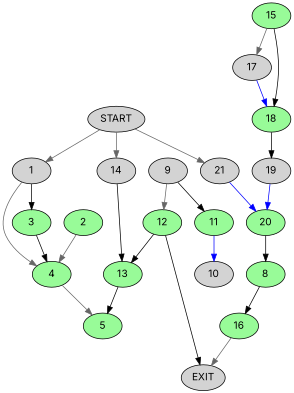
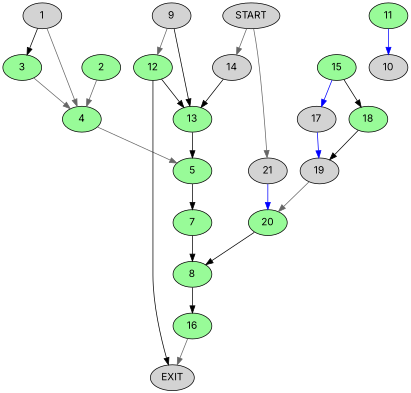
(263, 38) -> (328, 90)
(260, 90) -> (318, 142)
(76, 144) -> none
(269, 193) -> (296, 194)
(189, 194) -> (181, 64)
none -> (192, 223)
(40, 245) -> (49, 91)
